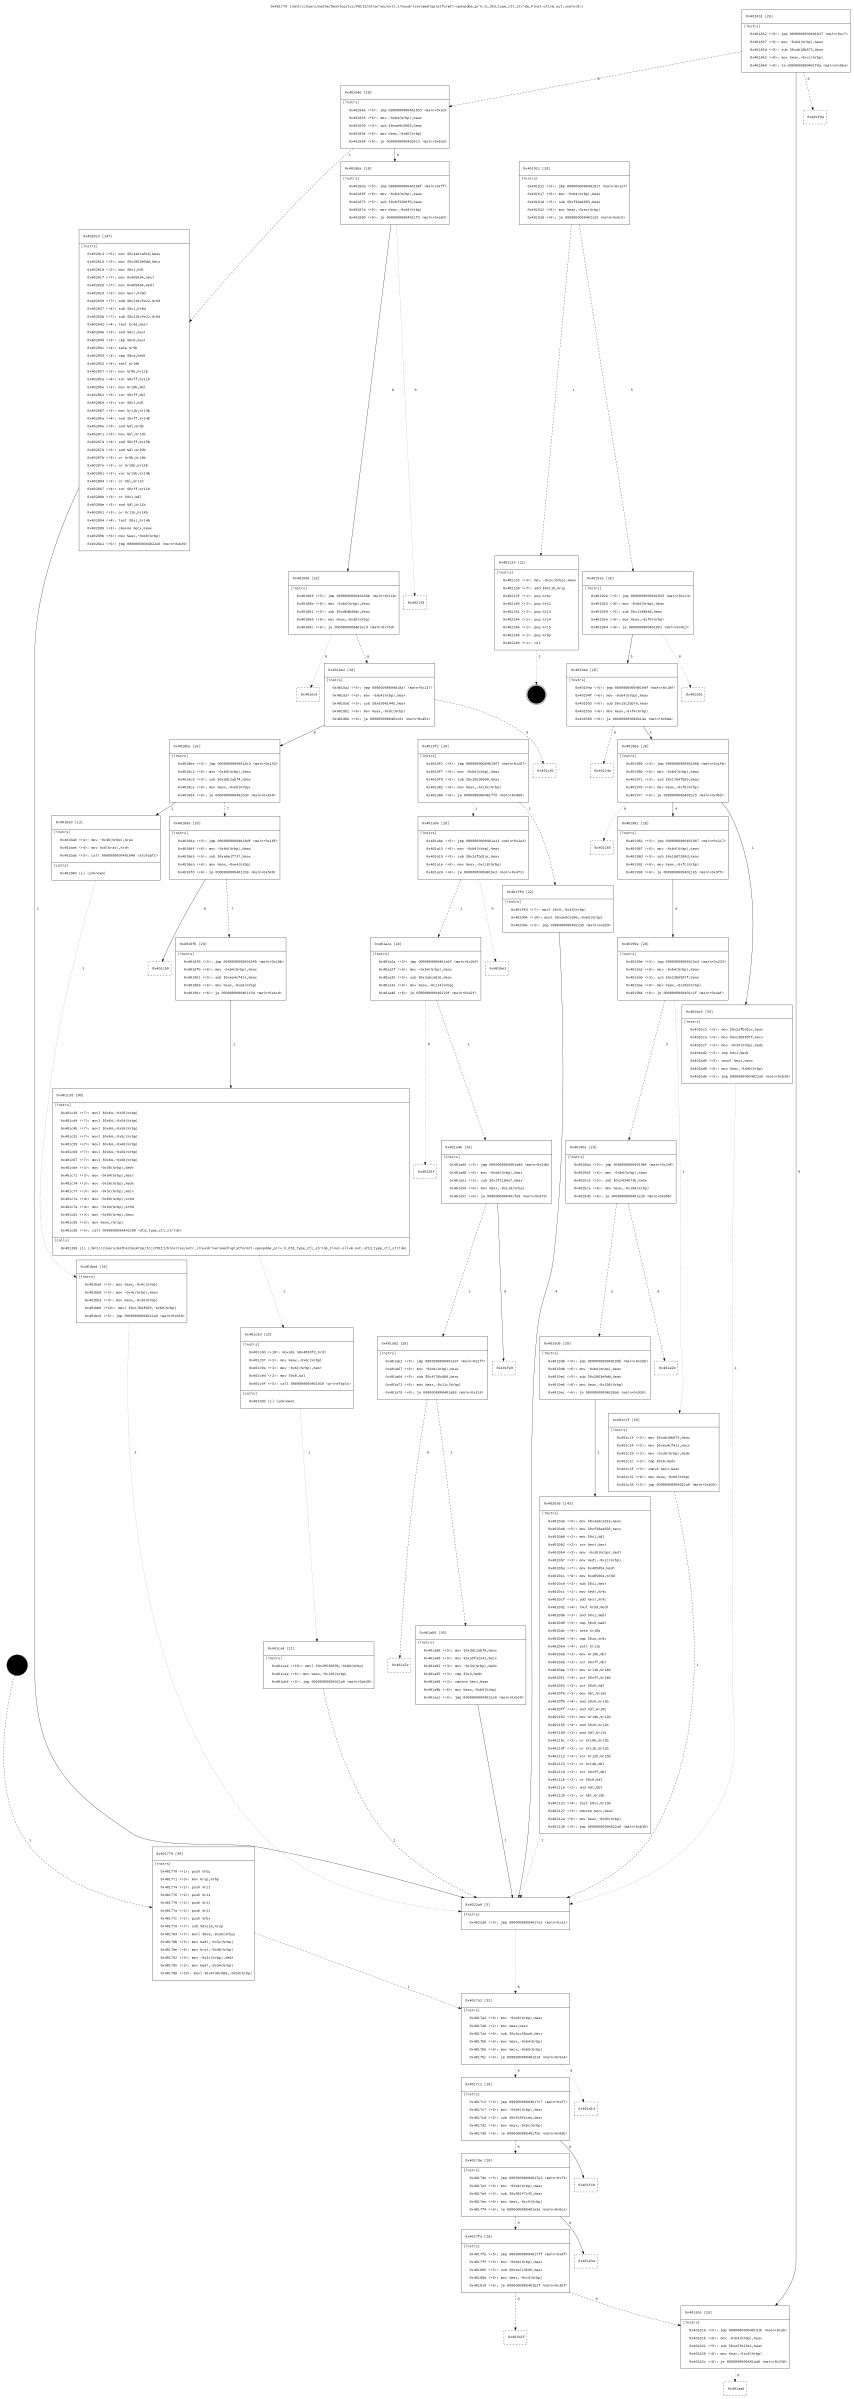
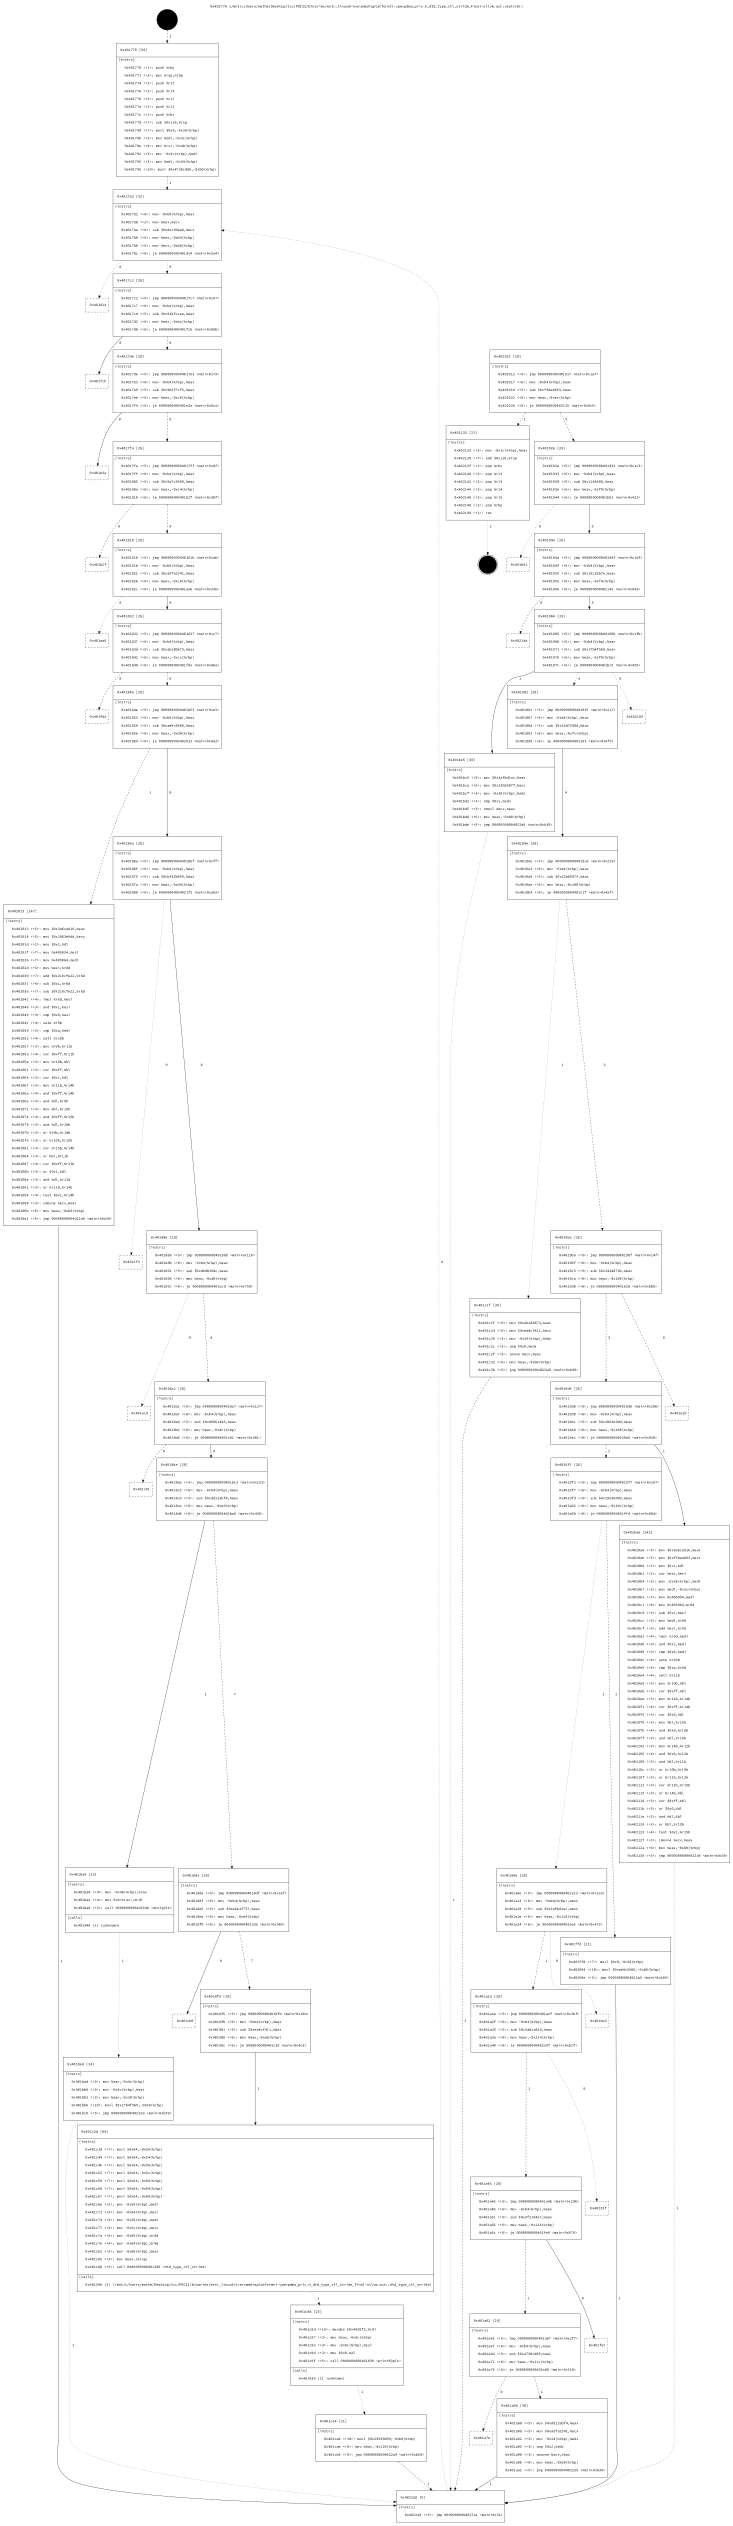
(673, 808) -> (576, 678)
(796, 1191) -> (167, 601)
(555, 1291) -> (618, 2298)
none -> (606, 1450)
